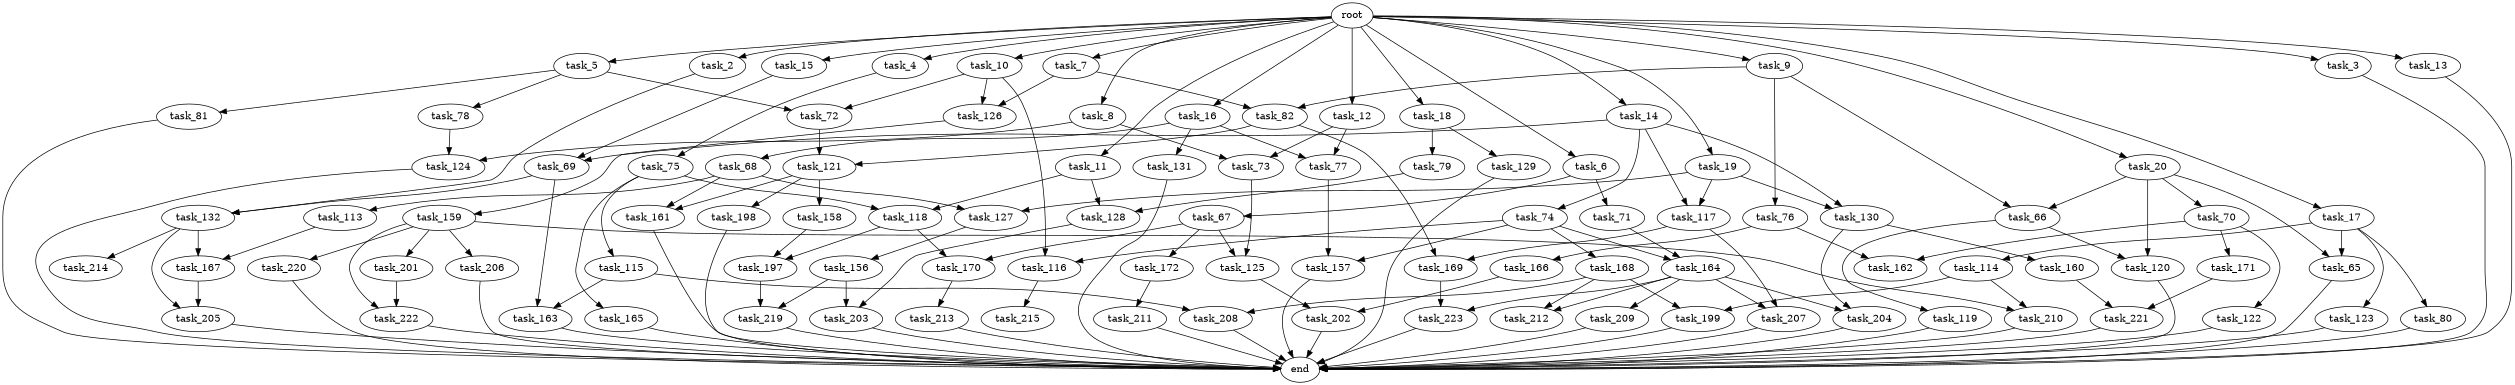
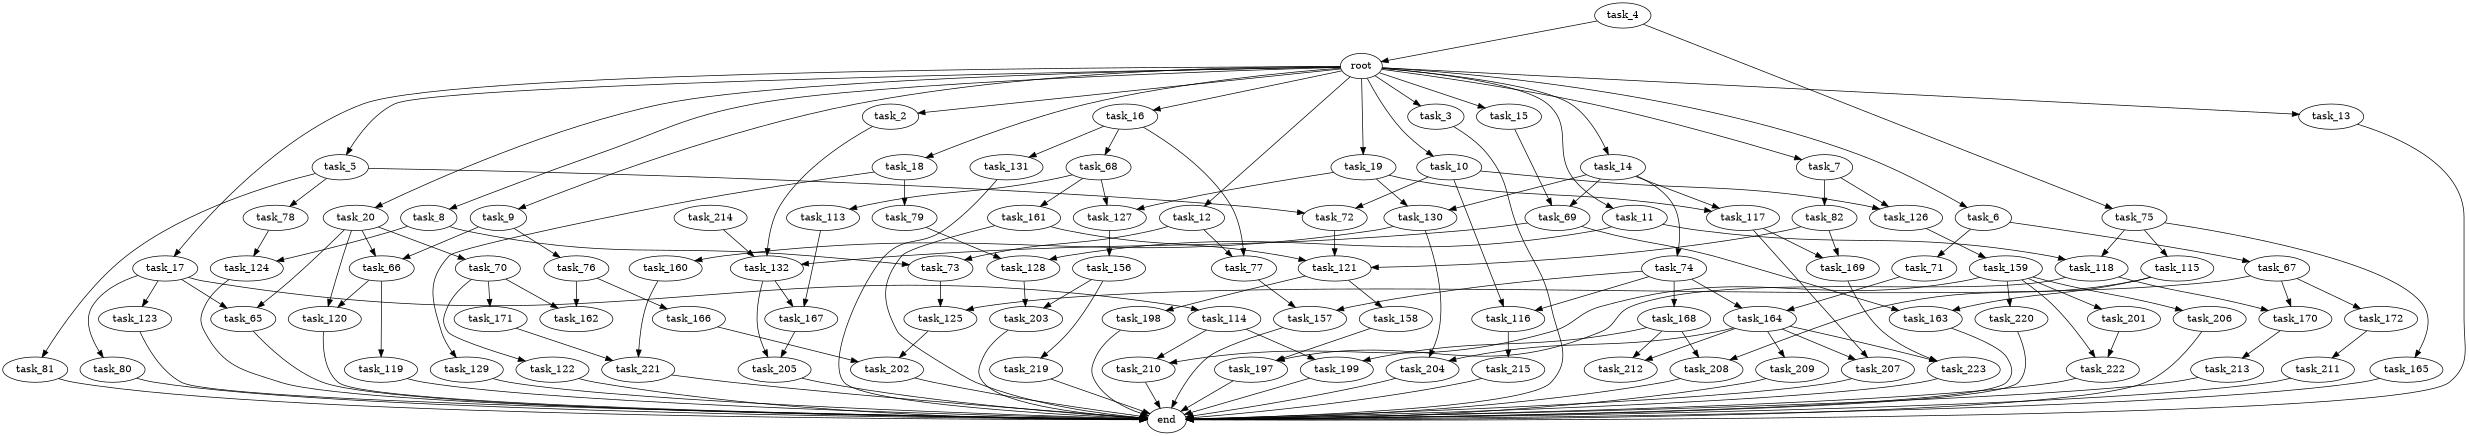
(1050, 40) -> (1493, 41)
(1525, 77) -> none
(734, 192) -> (1137, 241)
(145, 242) -> (736, 241)
(760, 290) -> (1210, 394)
none -> (1338, 403)
